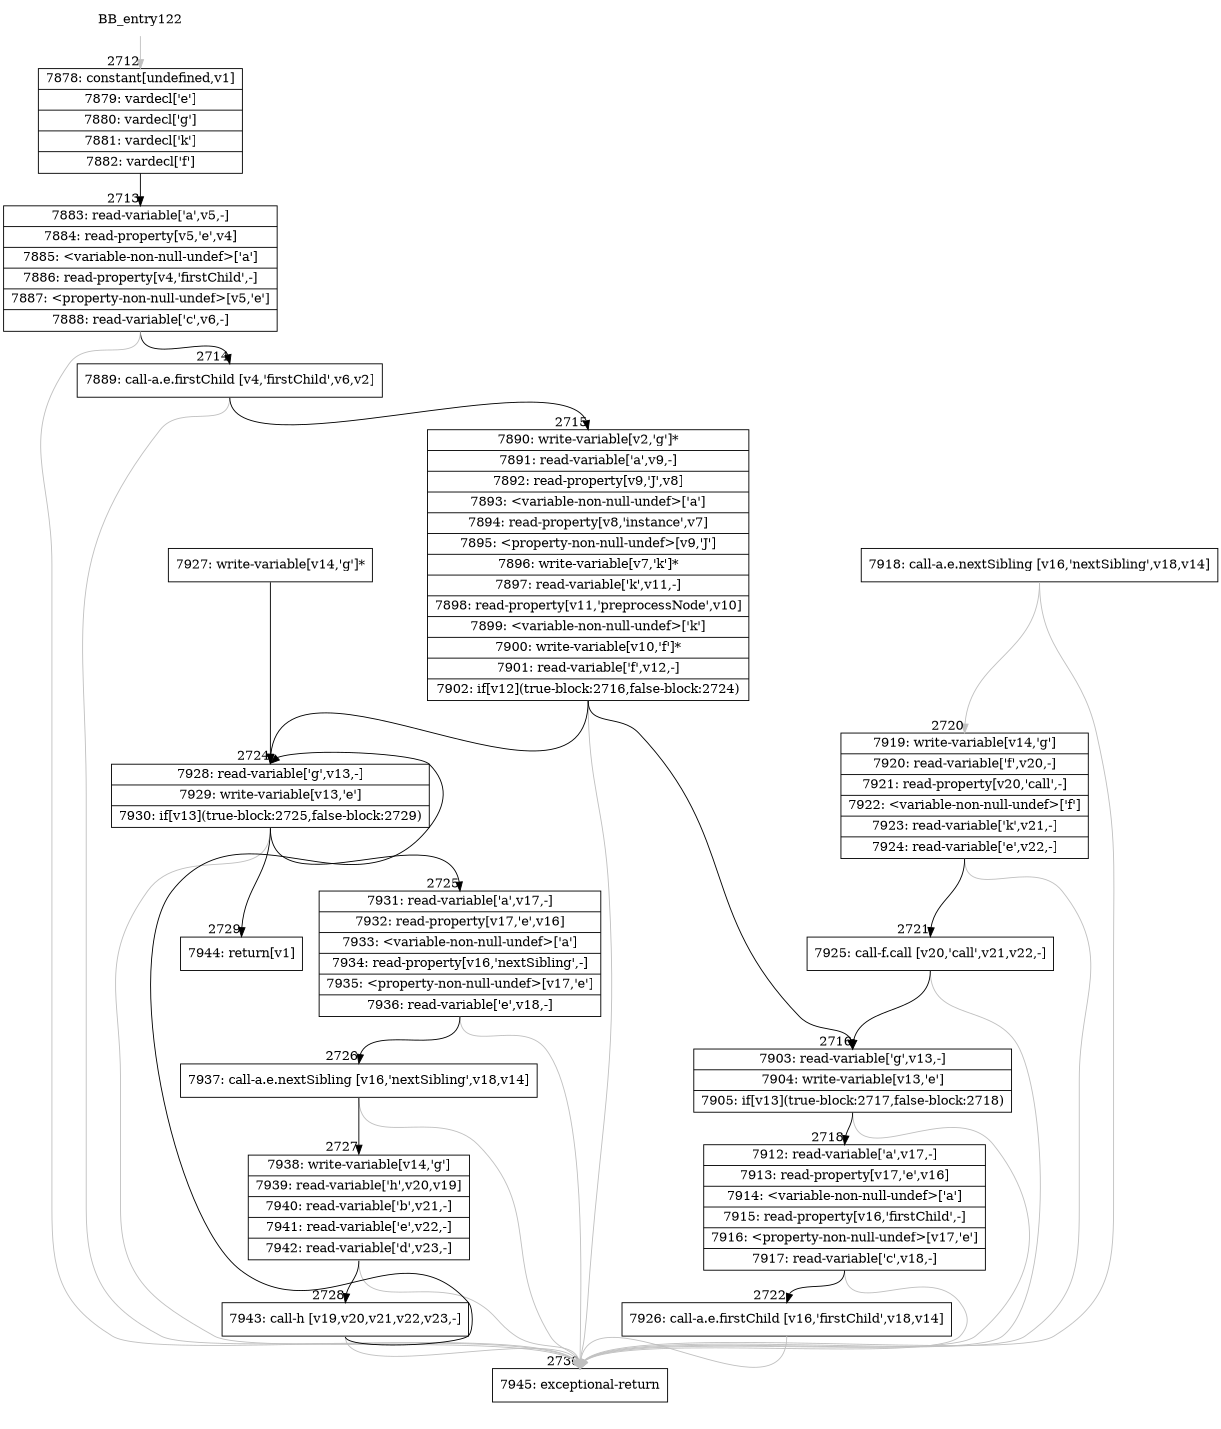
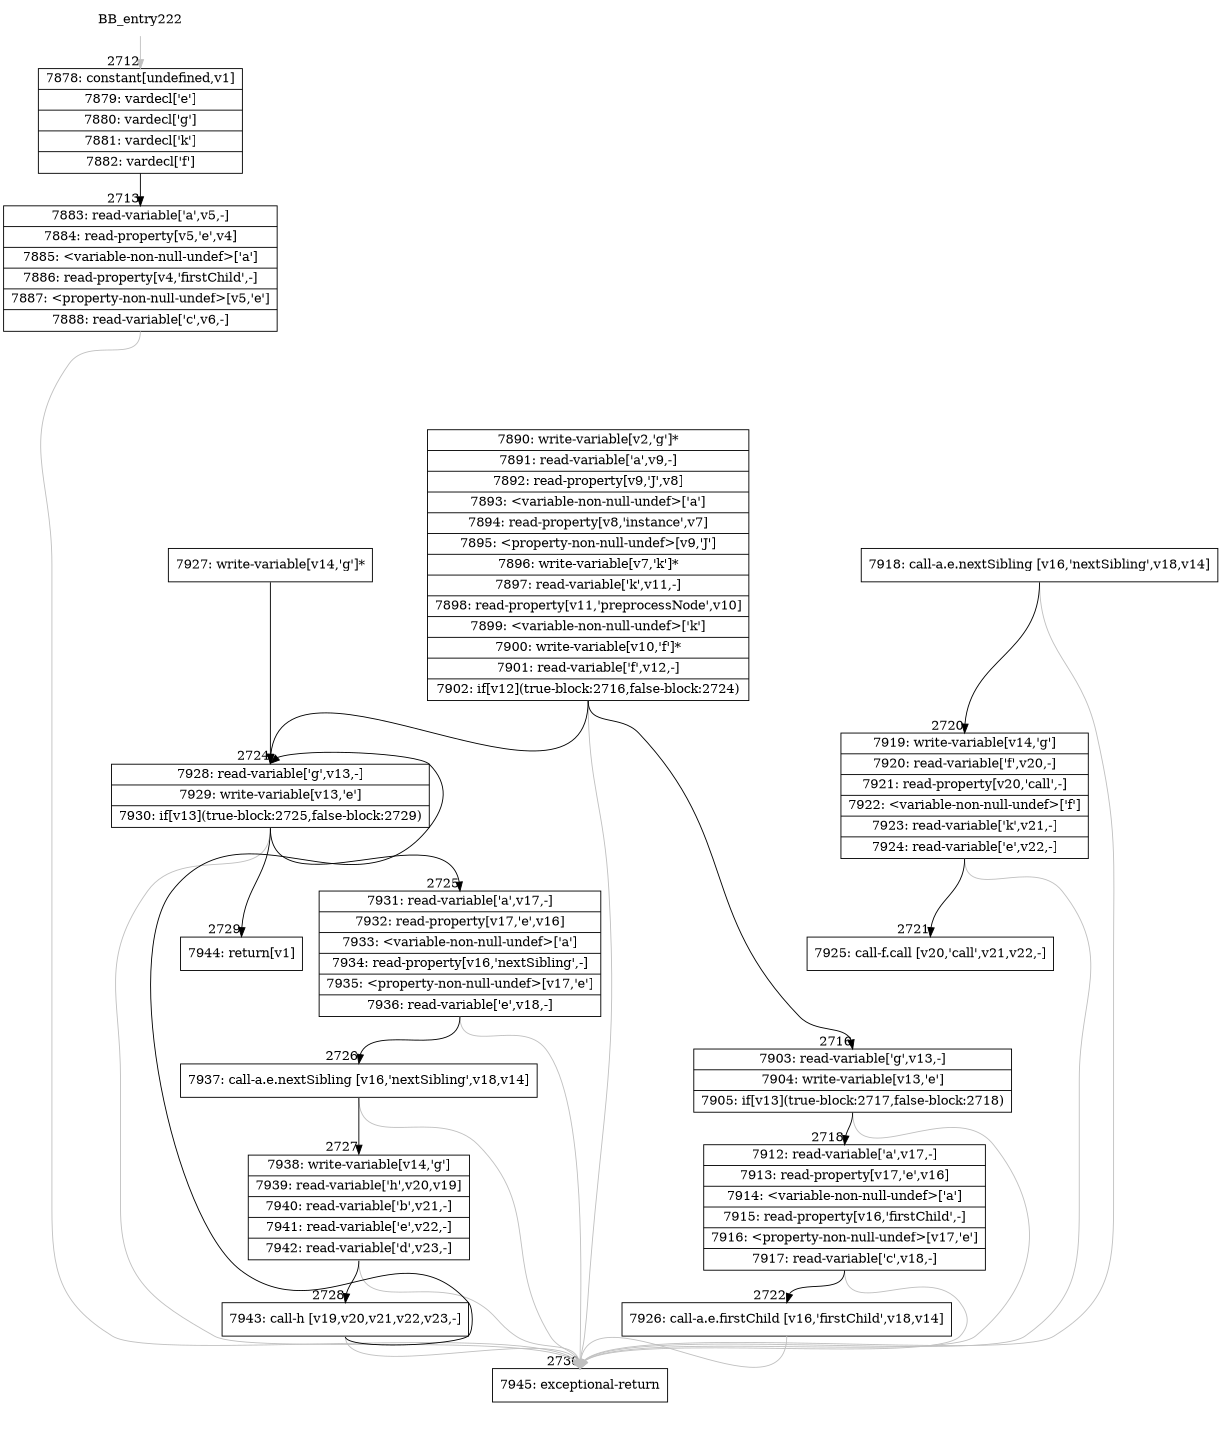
(140, 20) -> (140, 20)
(230, 381) -> none
(1005, 654) -> (1005, 654)
(896, 1008) -> none
(1003, 1335) -> none
